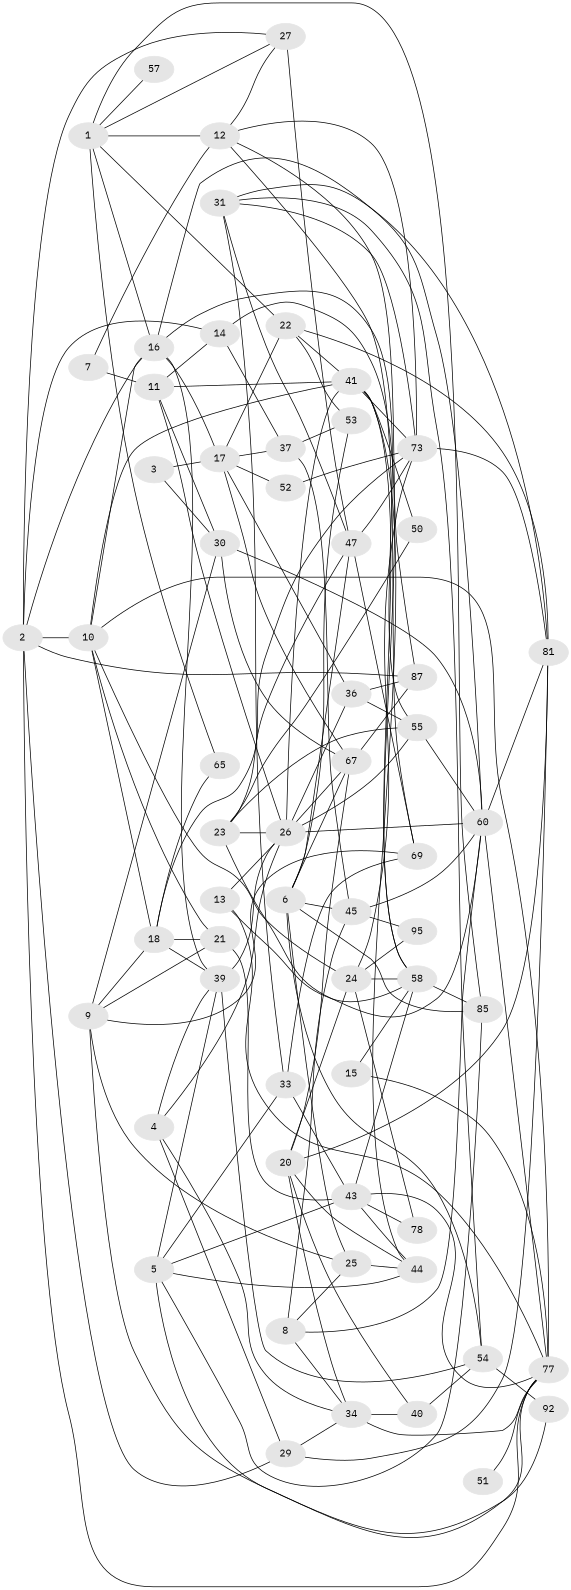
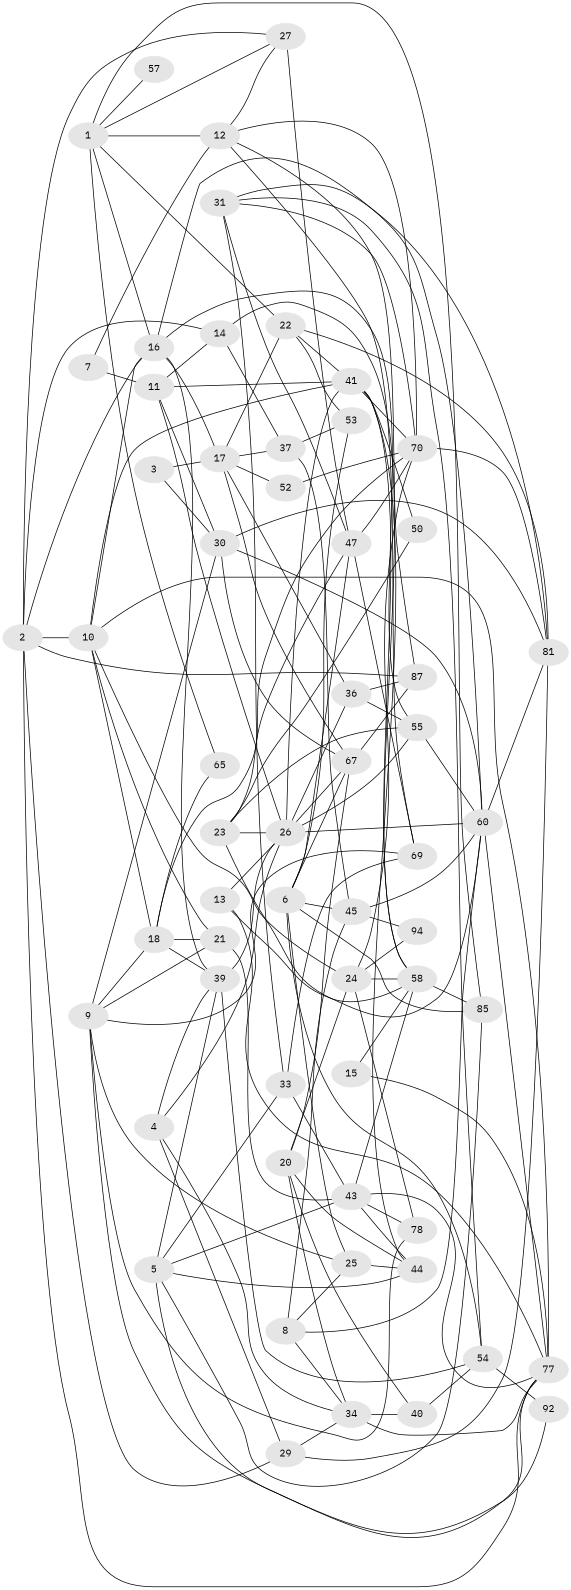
(417, 449) -> (417, 449)
(417, 931) -> (417, 931)
(523, 969) -> (420, 506)
none -> (205, 1381)
(483, 1482) -> none
